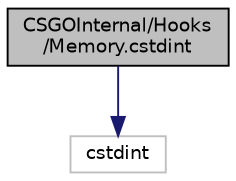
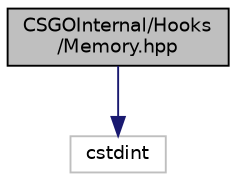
(118, 37) -> (118, 37)
